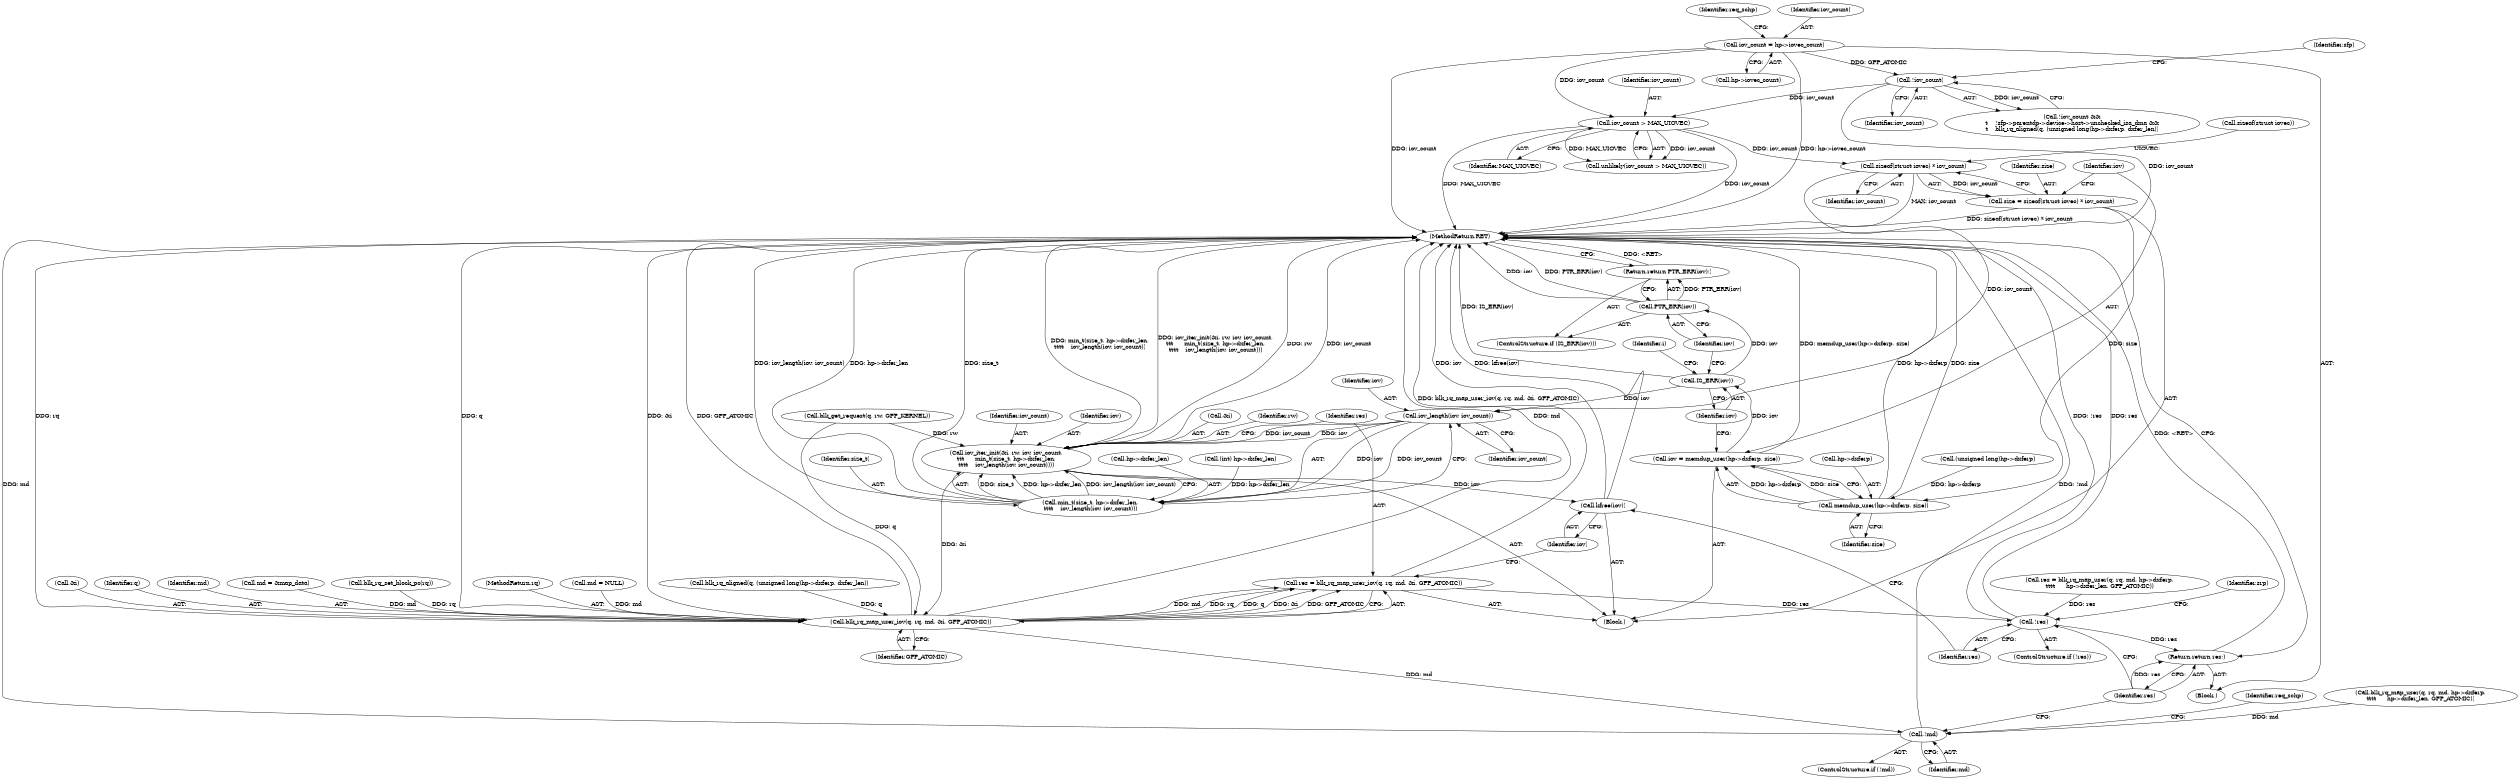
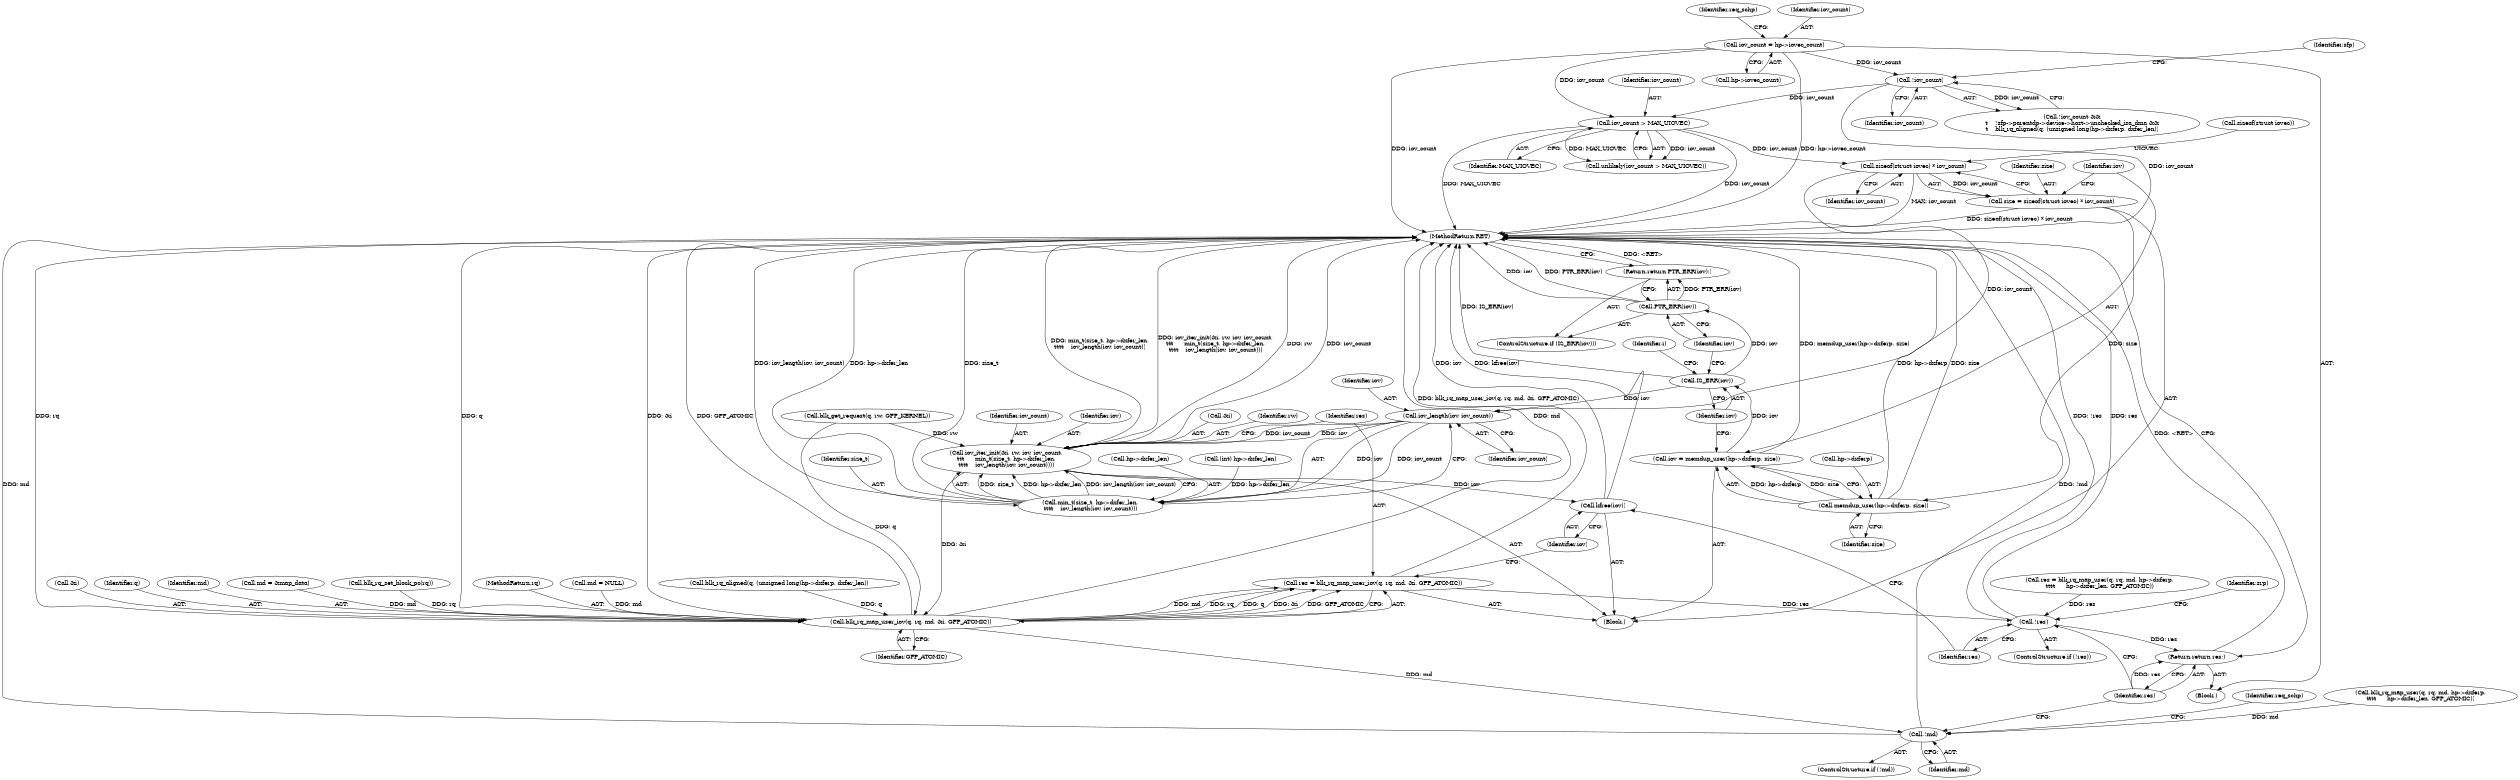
(1879, 63) -> (1879, 63)
(1988, 459) -> none
